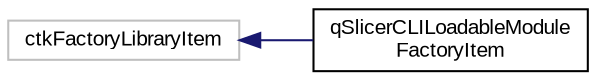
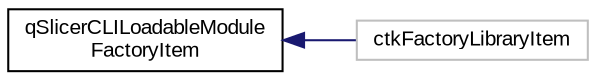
(287, 40) -> (330, 40)
